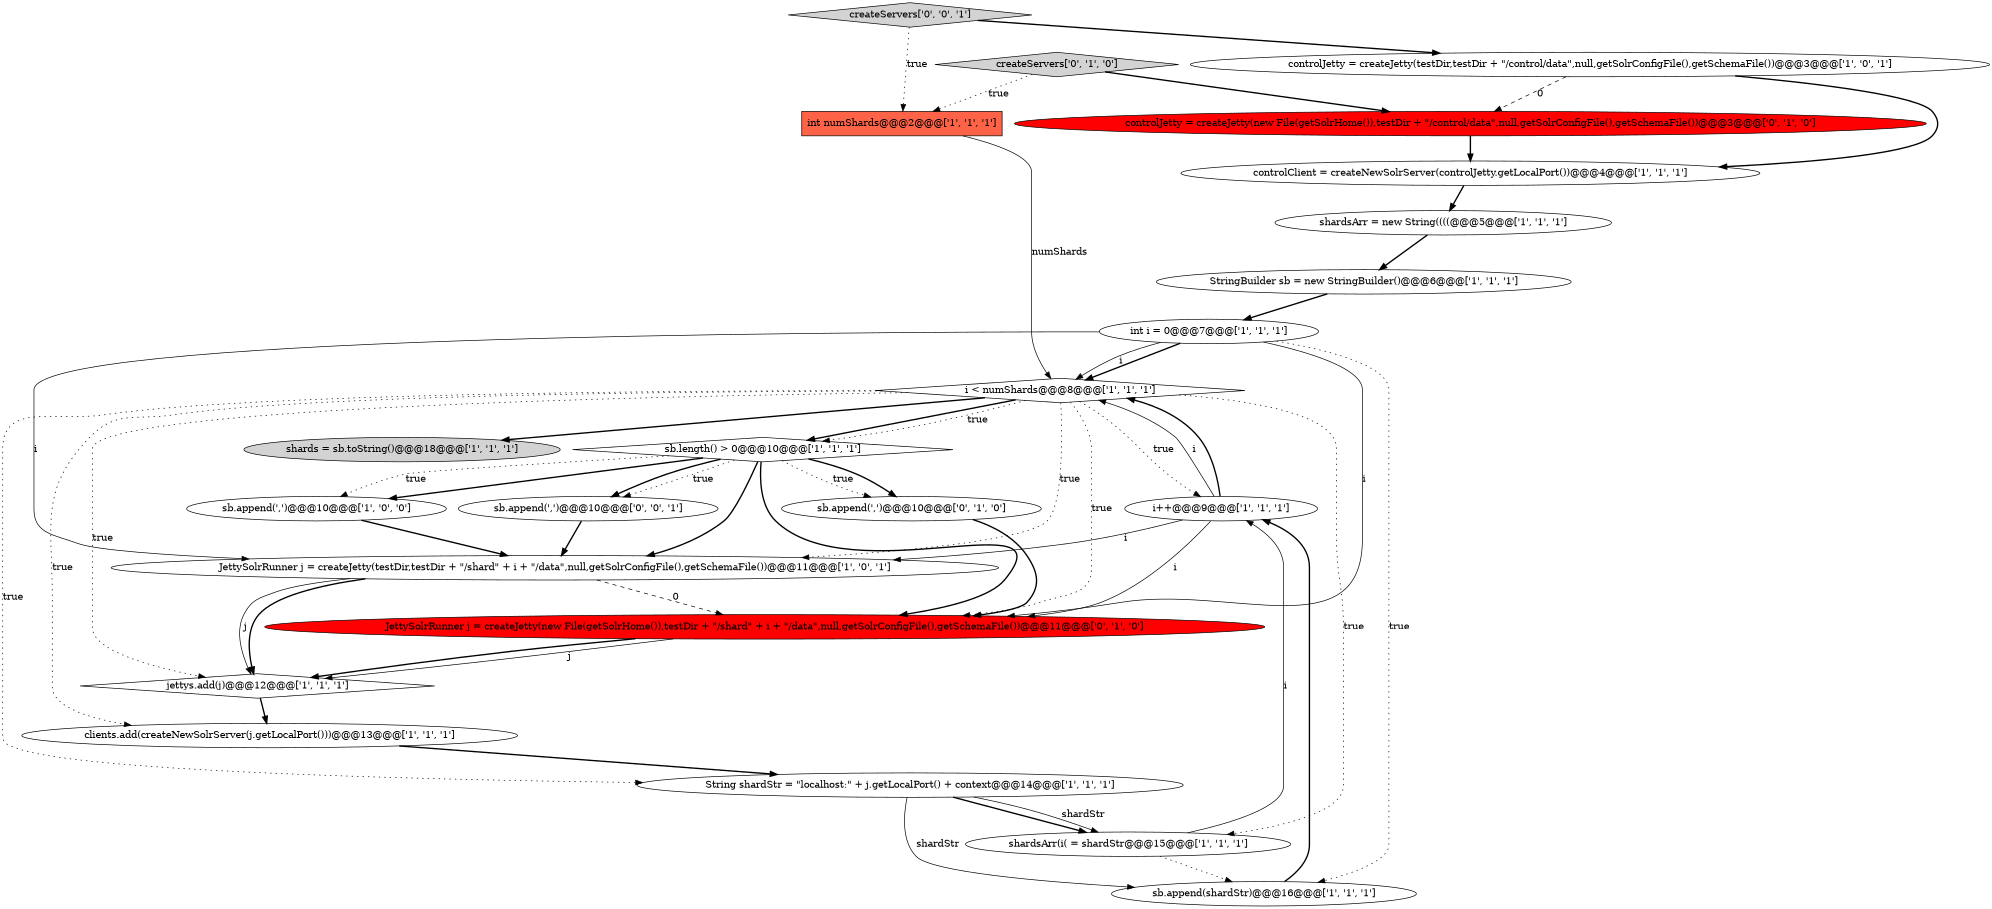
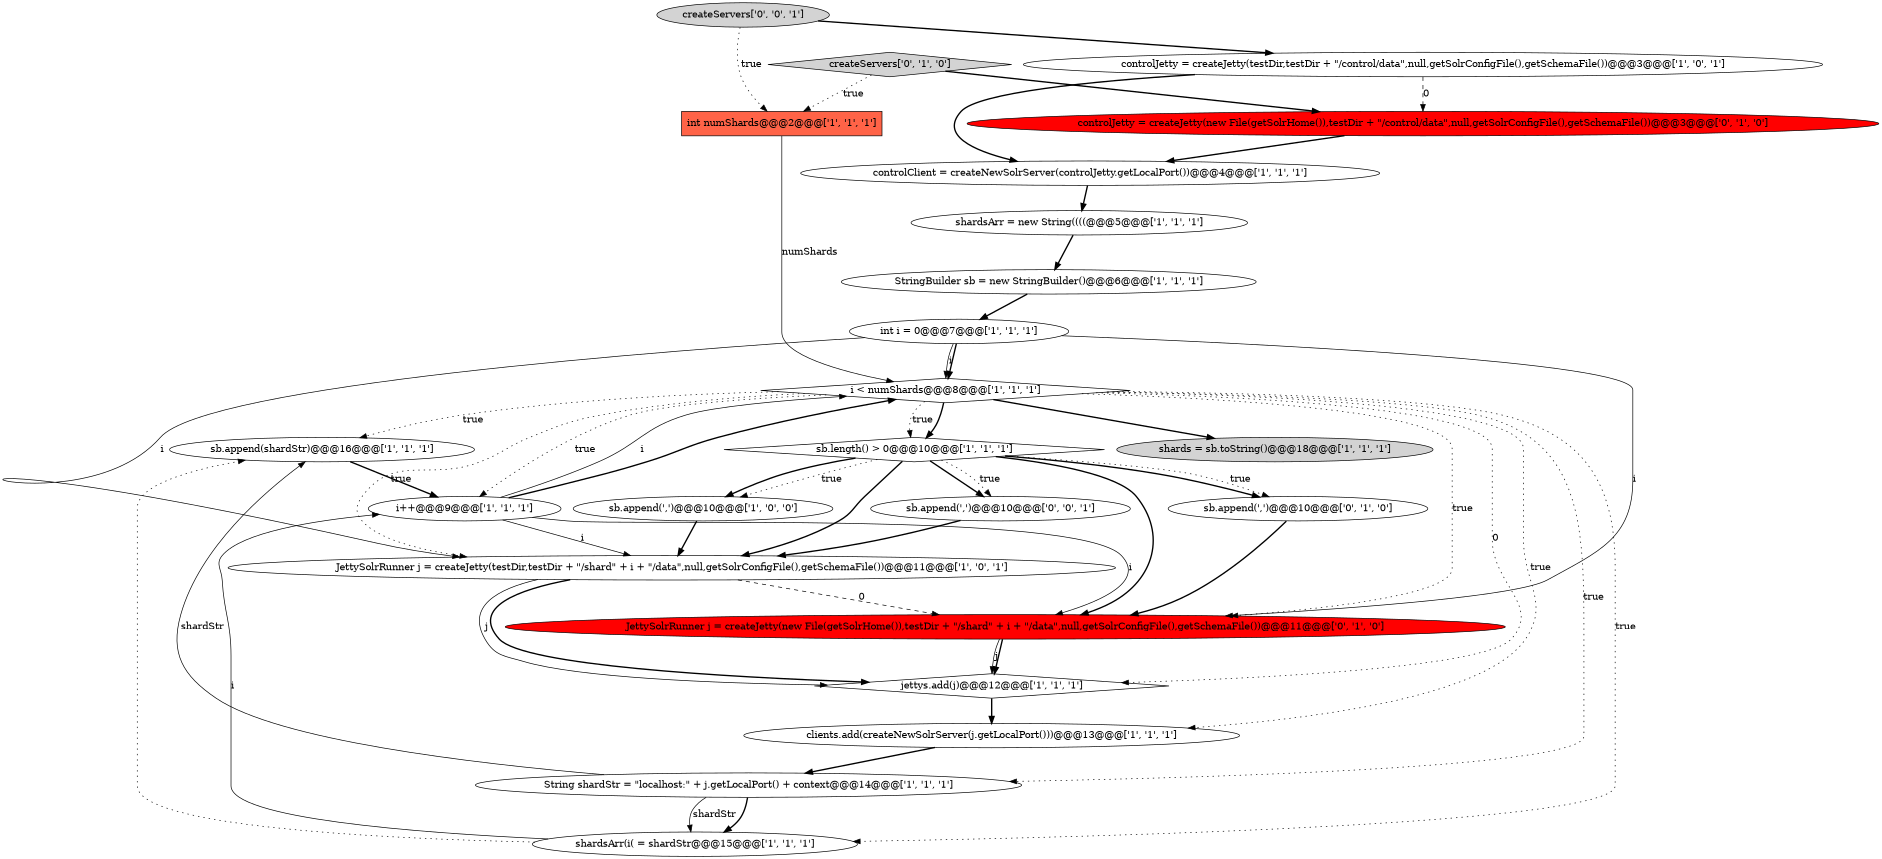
(910, 15) -> (743, 15)
(103, 538) -> (1496, 538)
(1389, 592) -> (571, 403)
